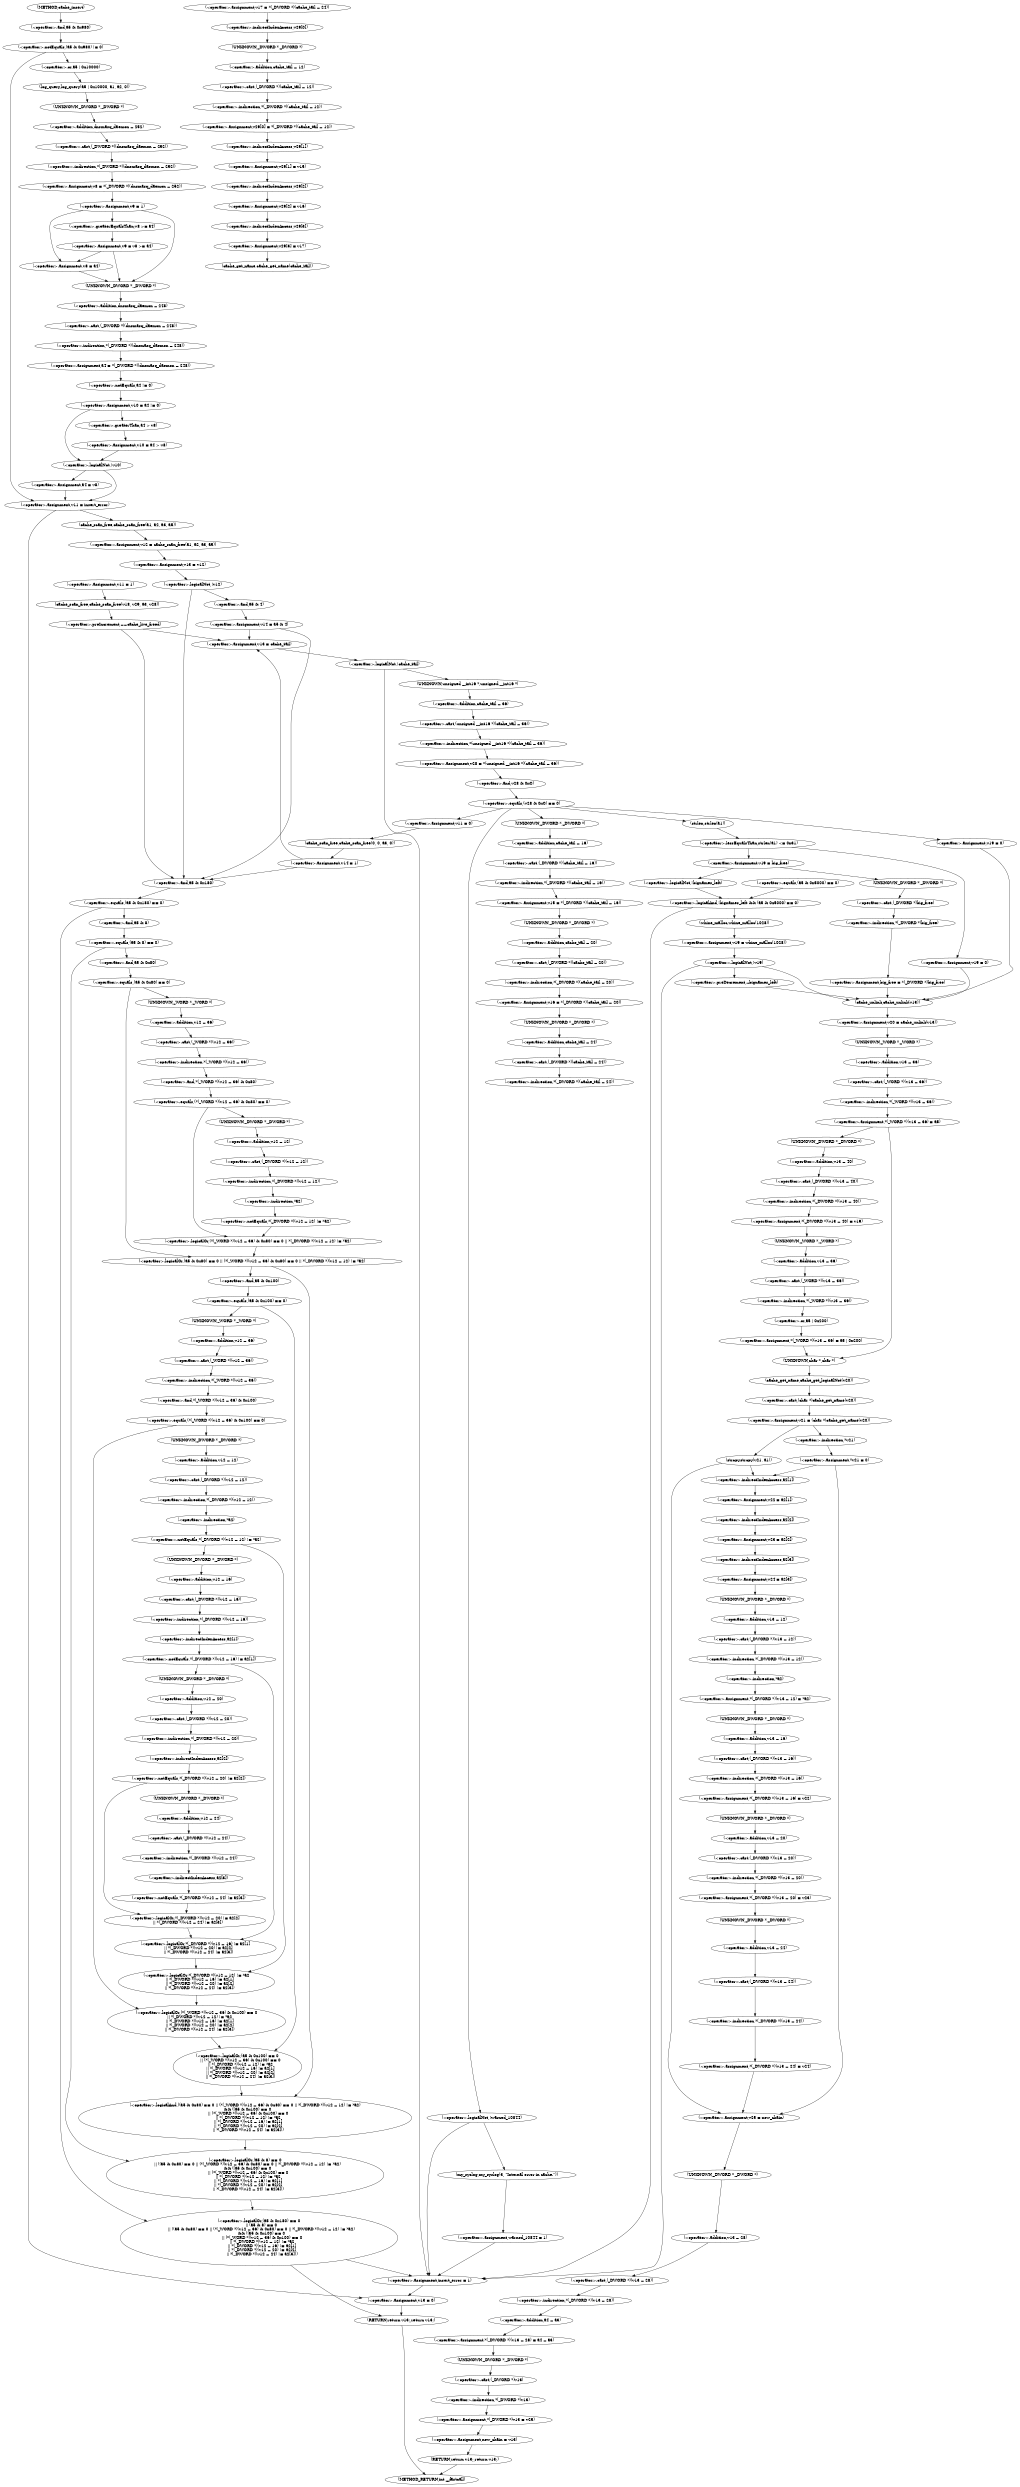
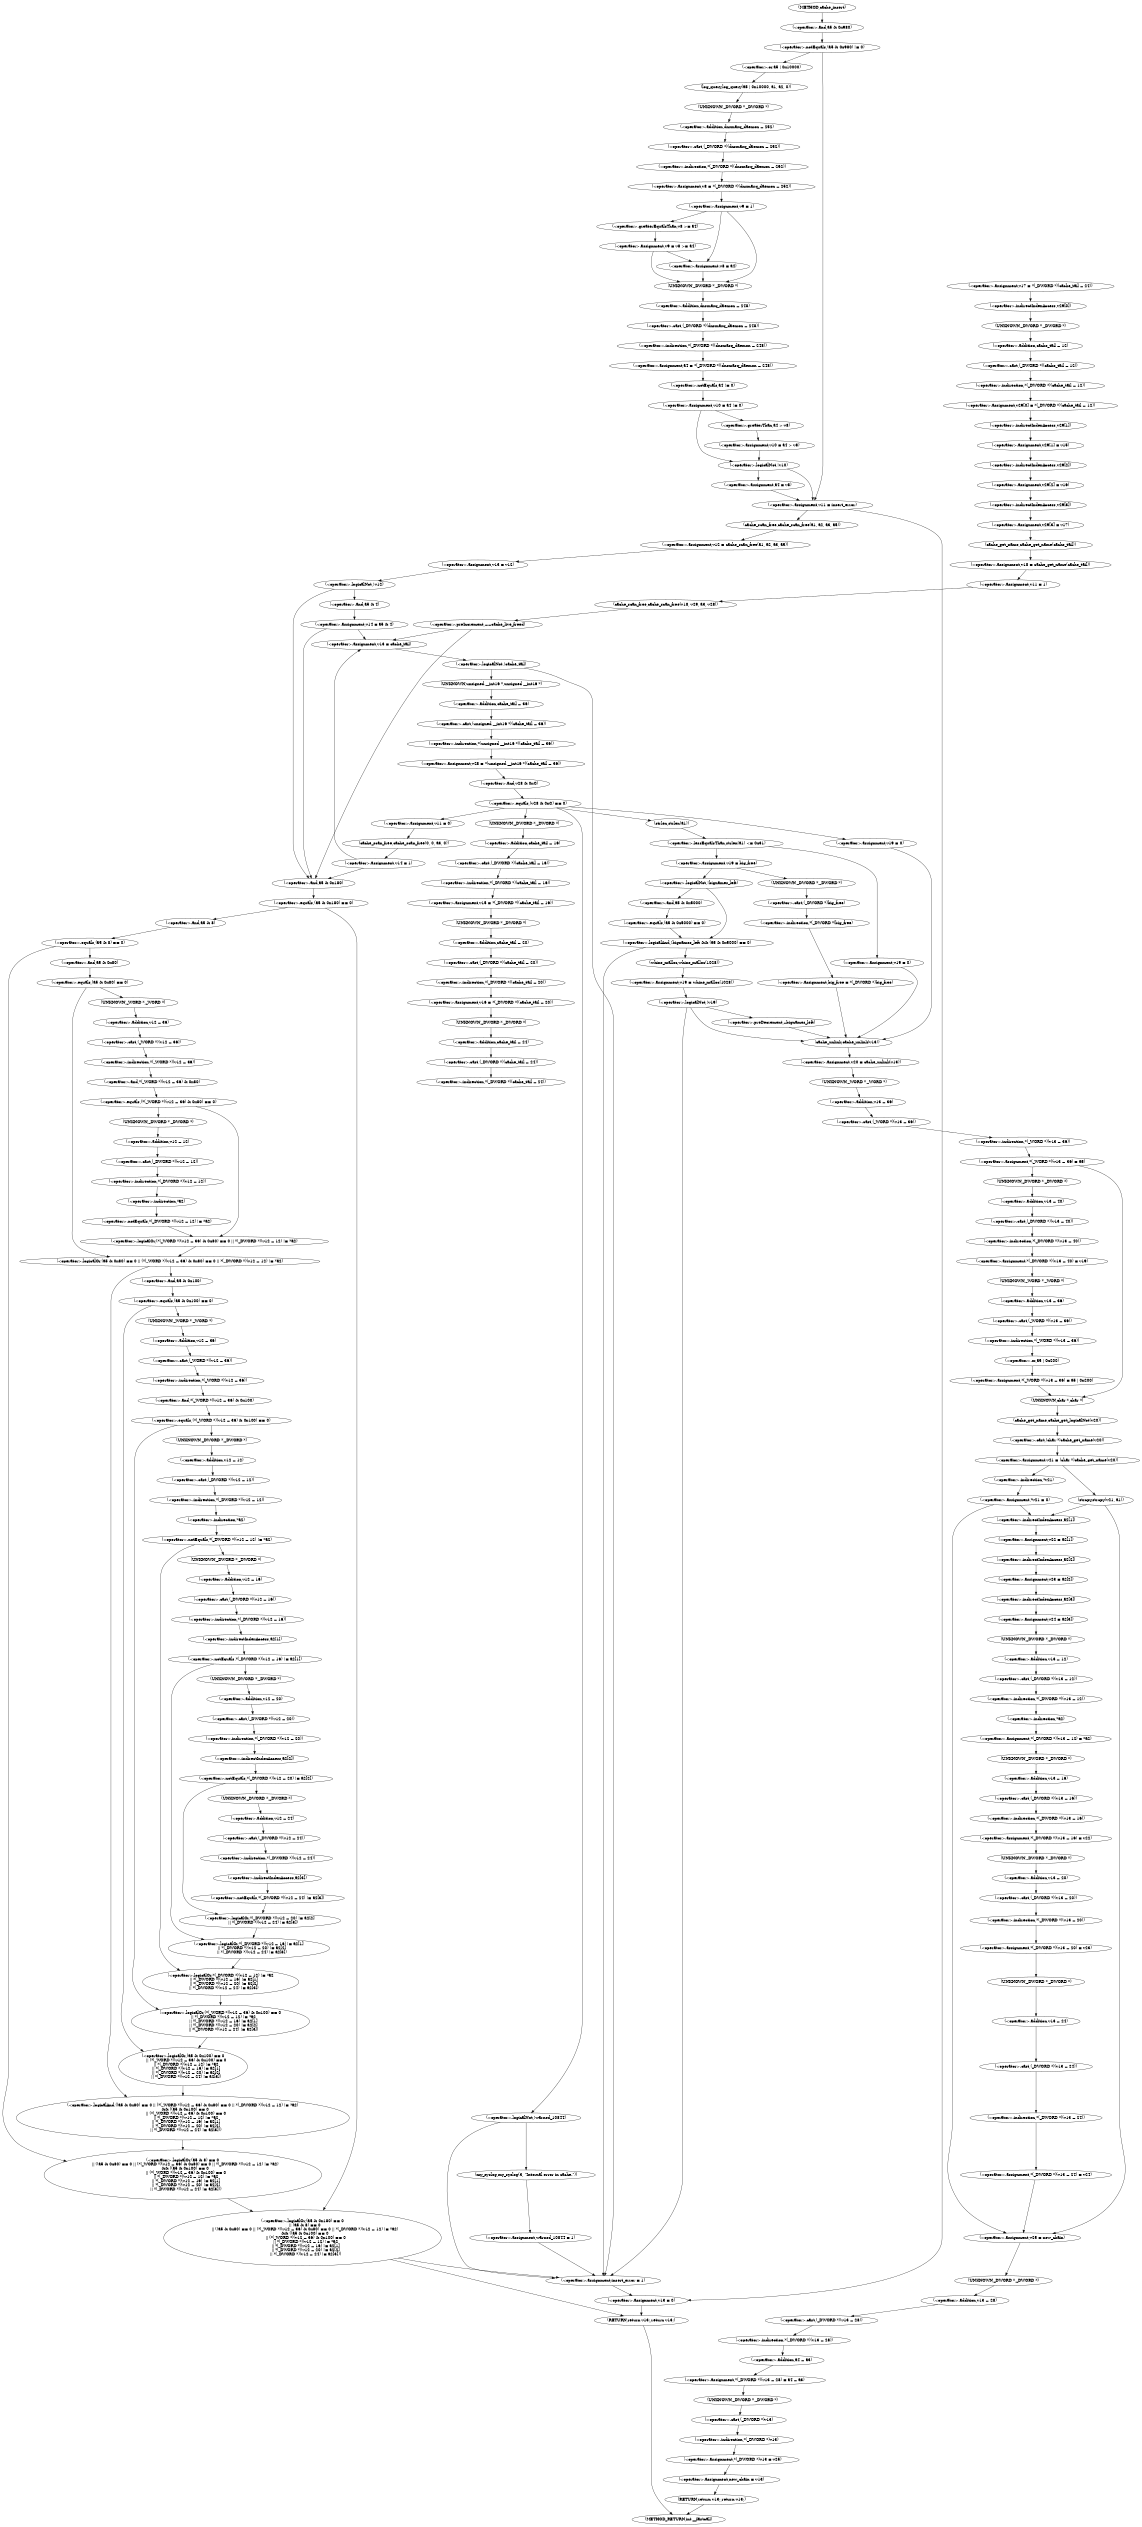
none -> (1031, 565)
none -> (671, 903)
